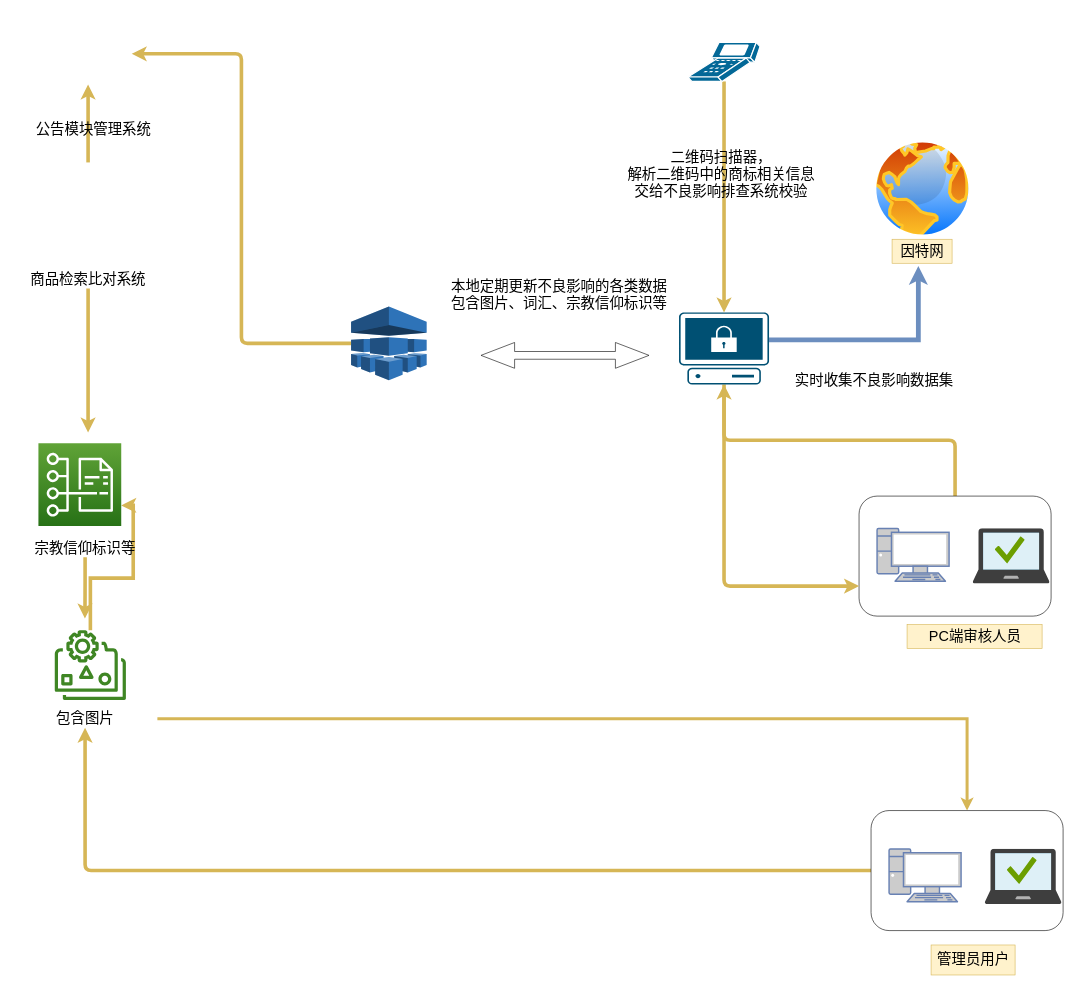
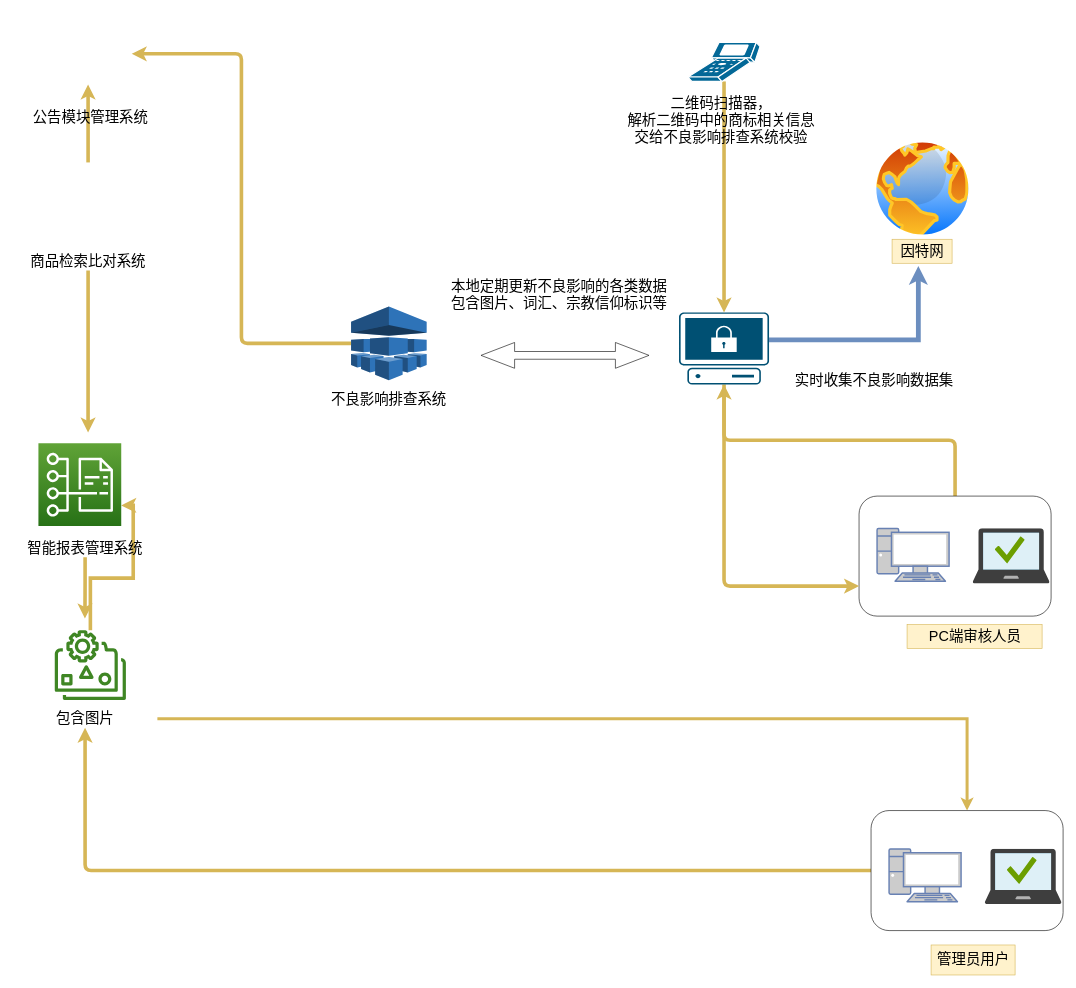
(93, 129) -> (90, 117)
(721, 174) -> (721, 120)
(88, 279) -> (88, 261)
none -> (389, 399)
(85, 548) -> (85, 548)
